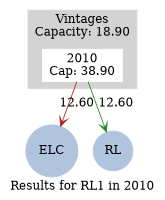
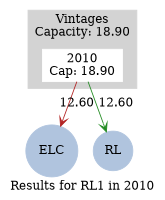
(82, 65) -> (82, 65)
